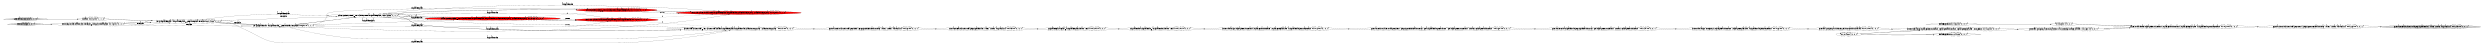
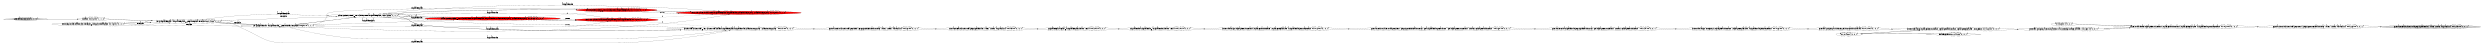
(26, 24) -> none
(1954, 24) -> none
(1897, 35) -> (1898, 34)
